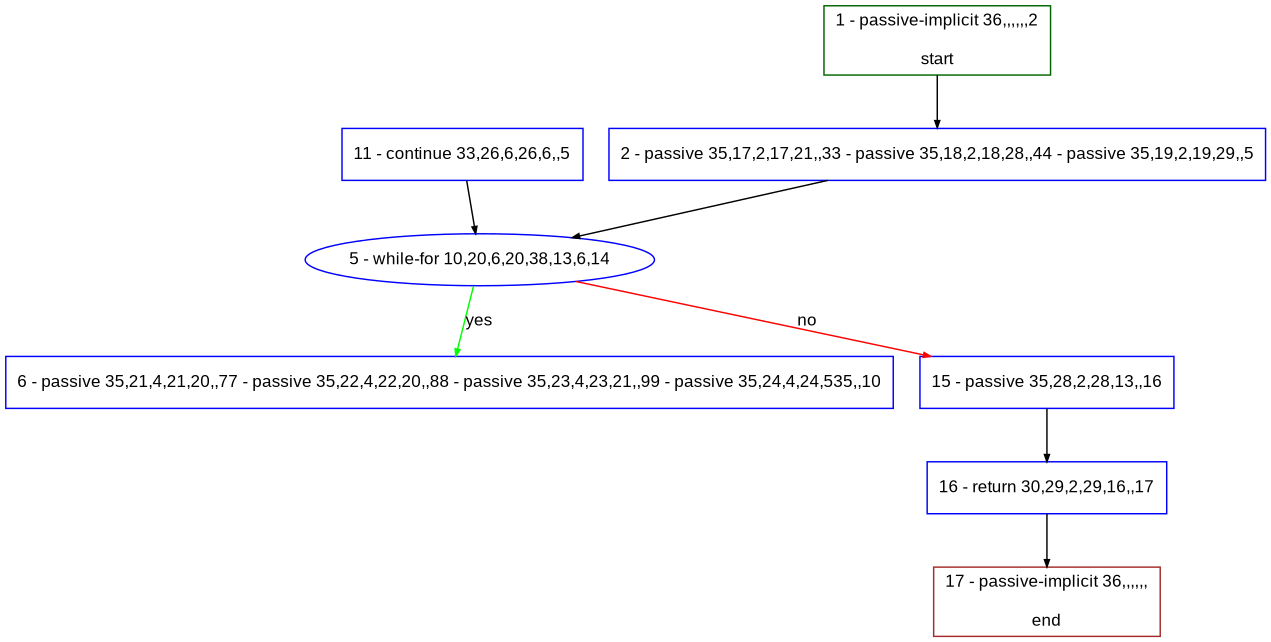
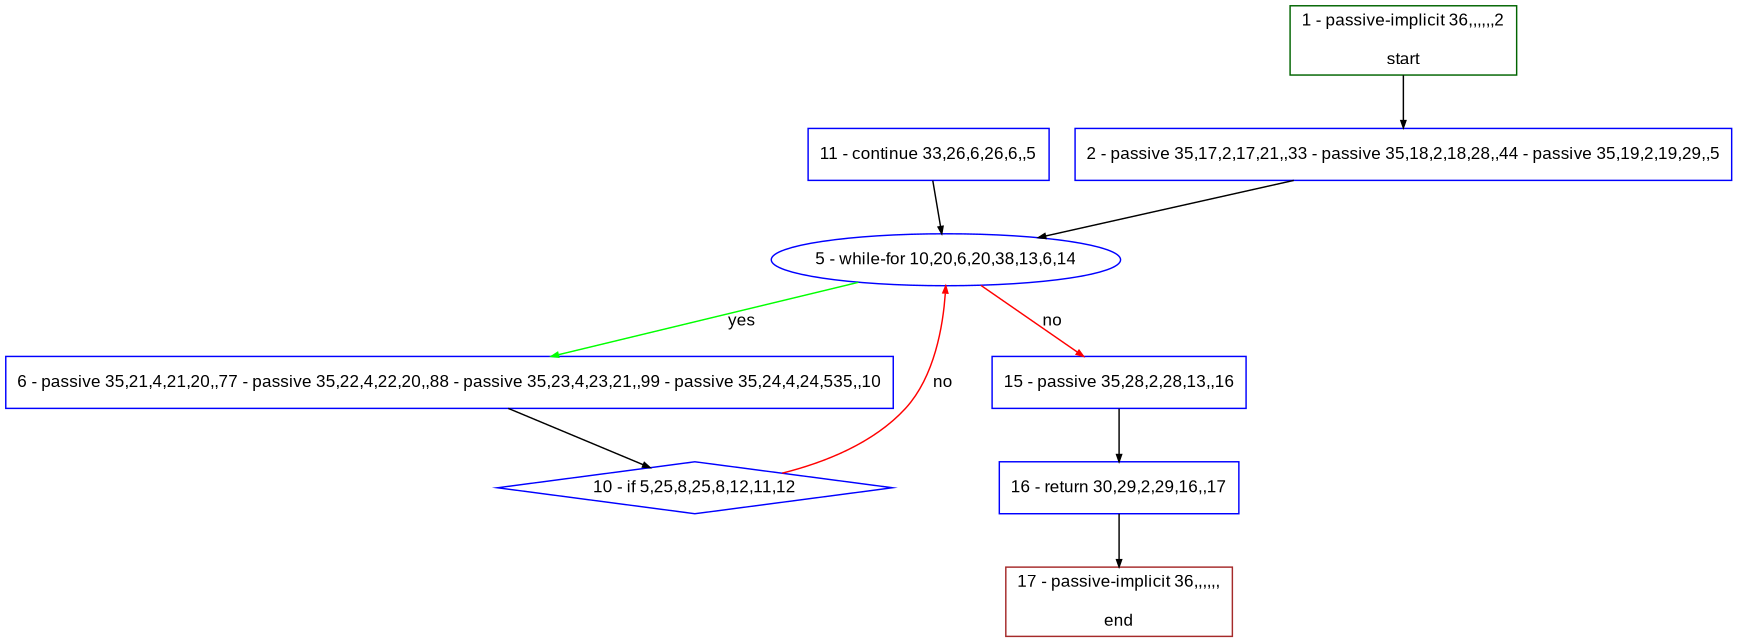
none -> (695, 488)
